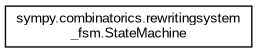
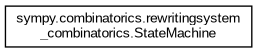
(129, 27) -> (129, 27)
